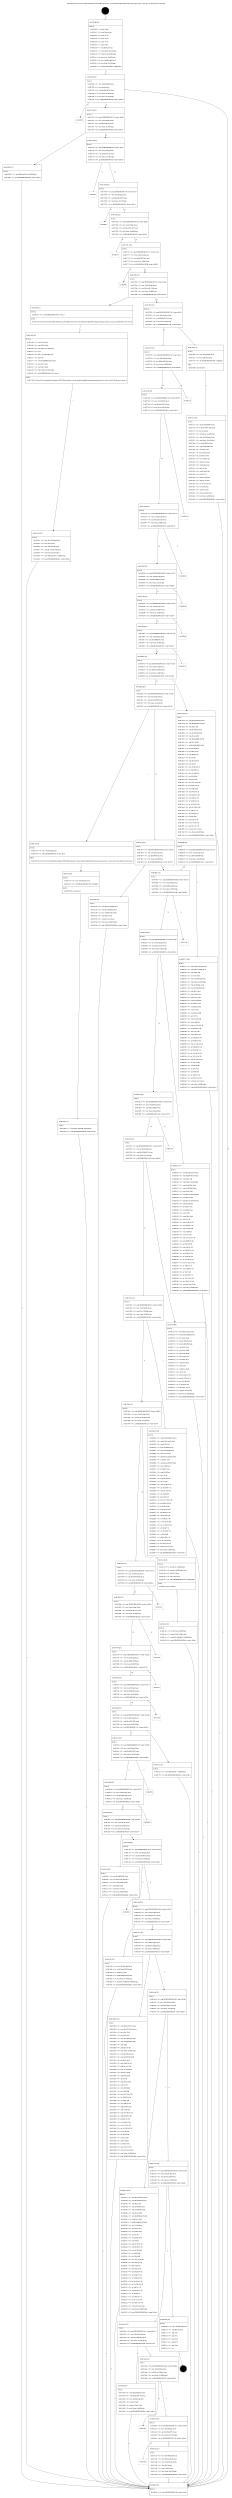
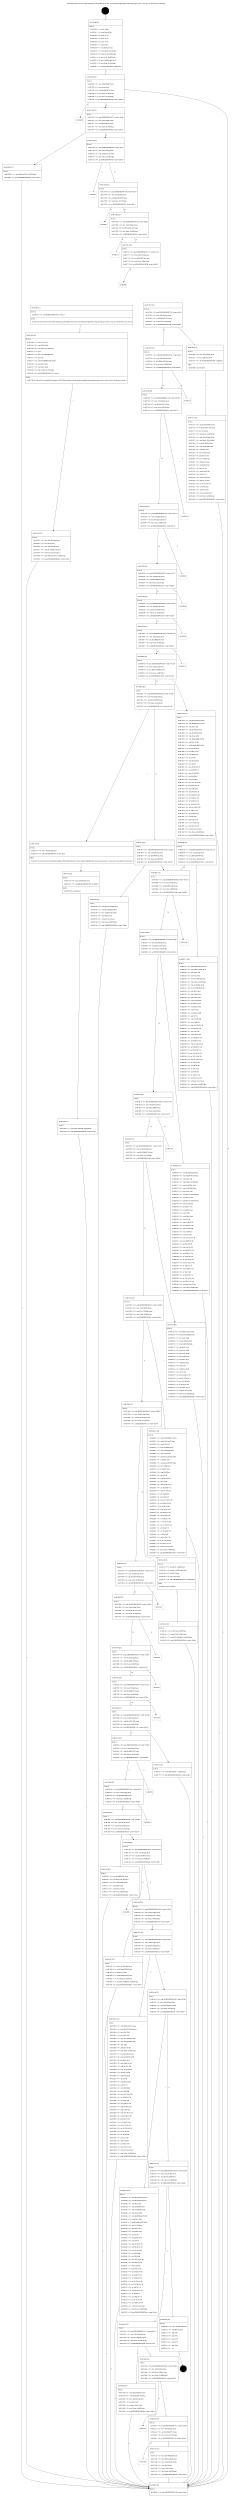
(148, 285) -> none
